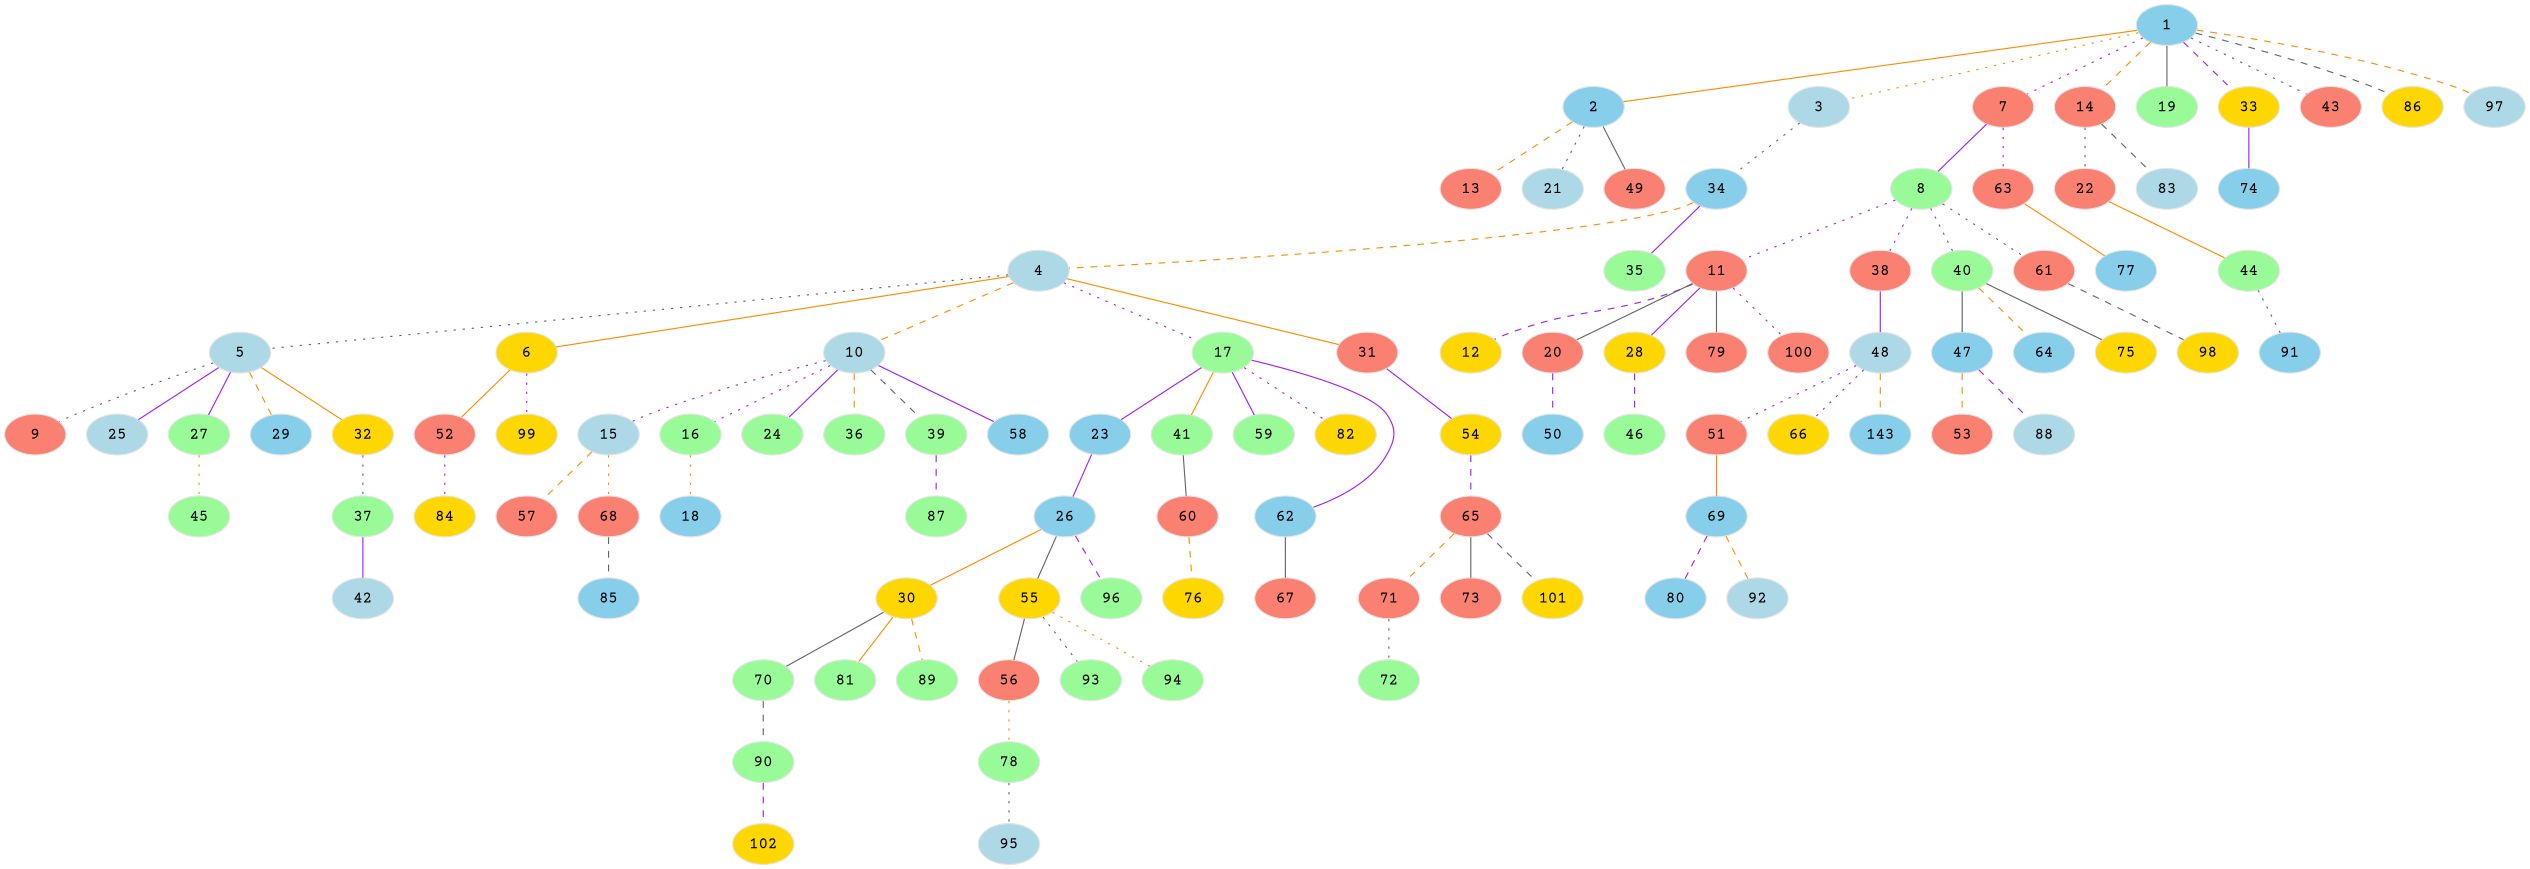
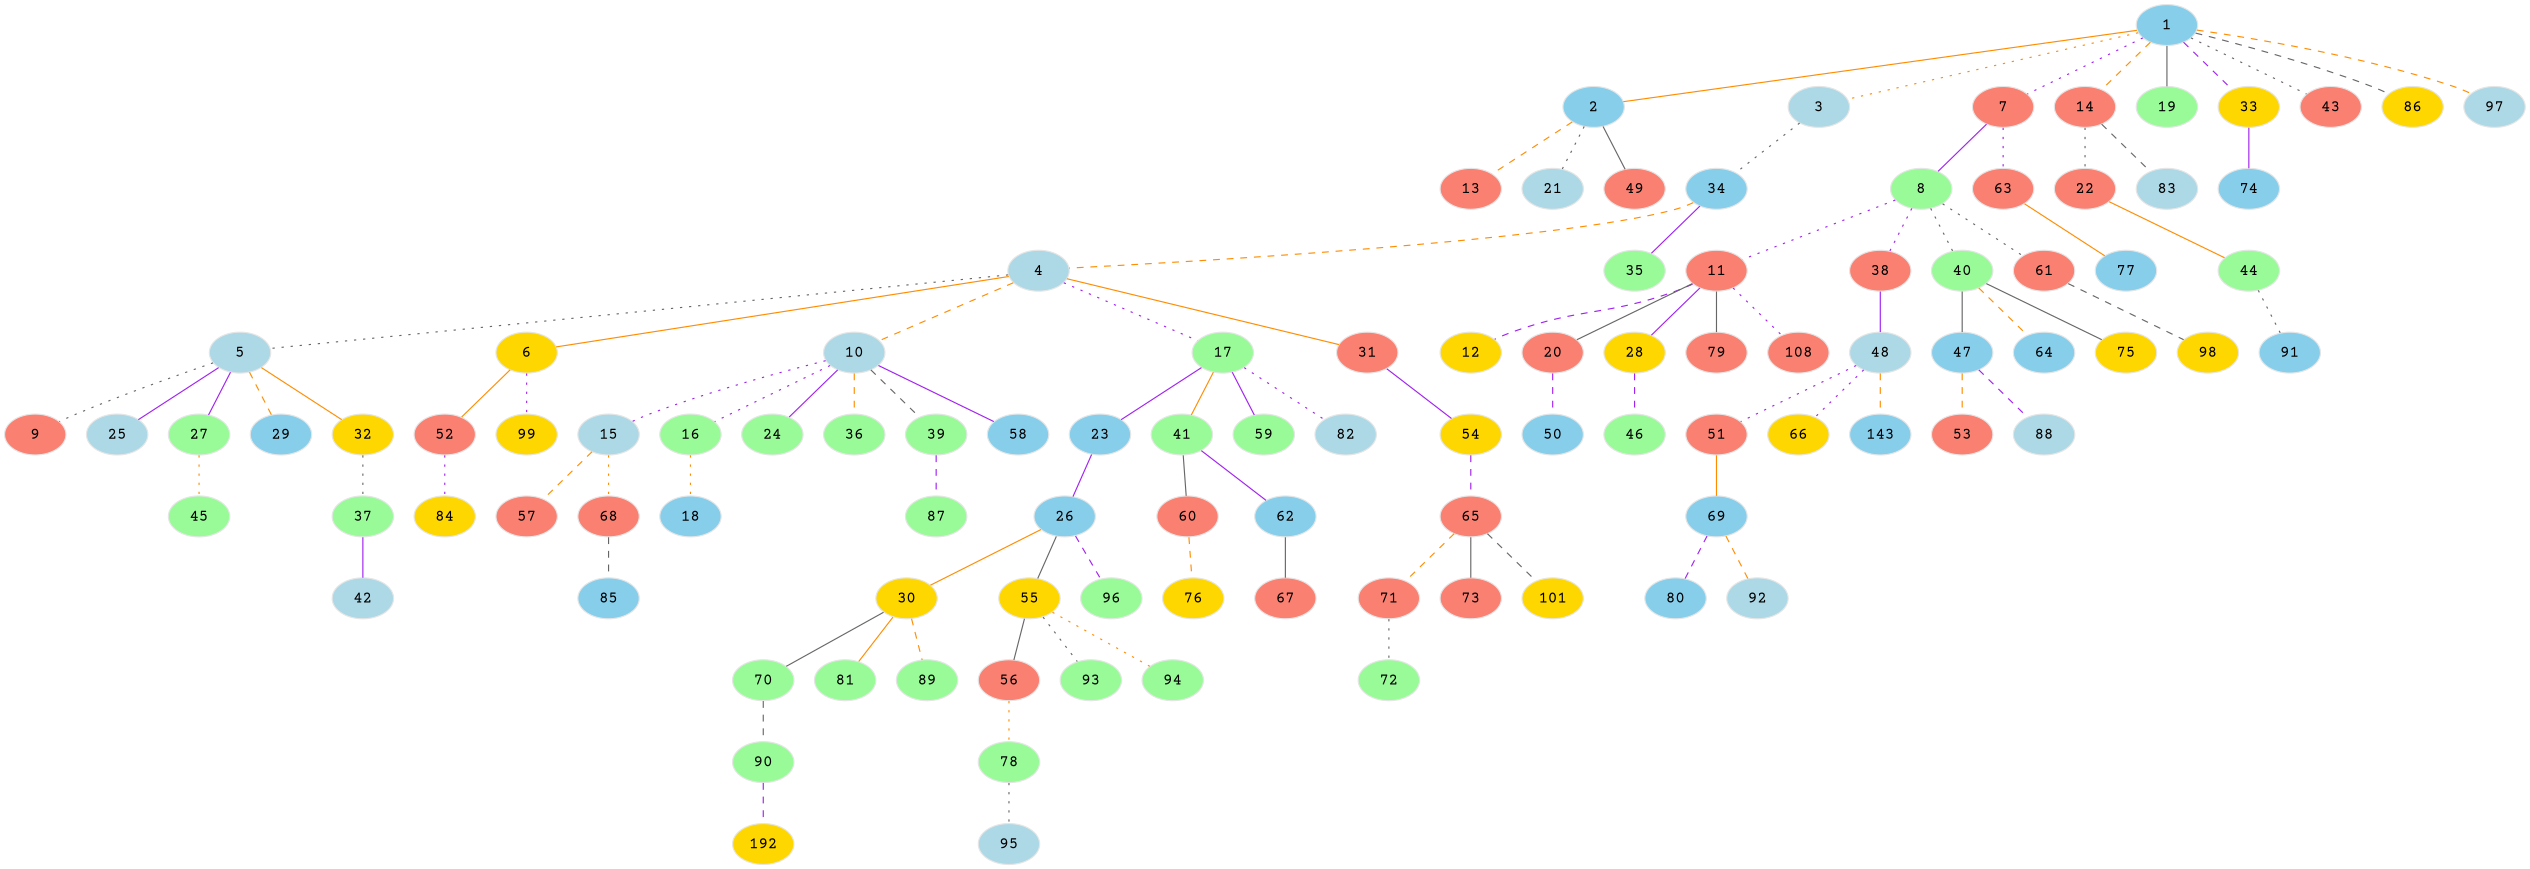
(1798, 353) -> (1798, 353)
(1383, 410) -> (1234, 476)
(1346, 435) -> (1346, 435)
(763, 844) -> (763, 844)
